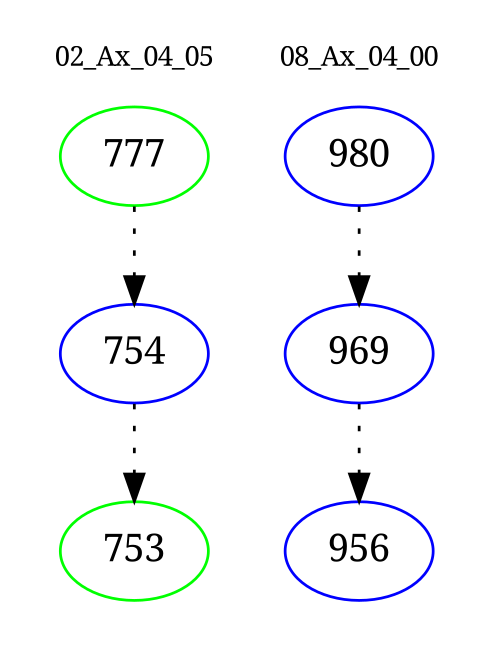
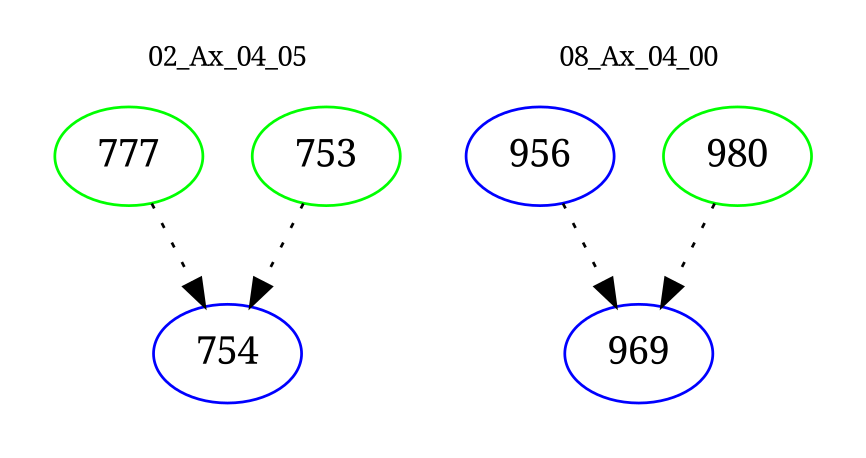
(359, 156) -> (738, 156)
(134, 439) -> (283, 243)
(359, 439) -> (583, 243)
